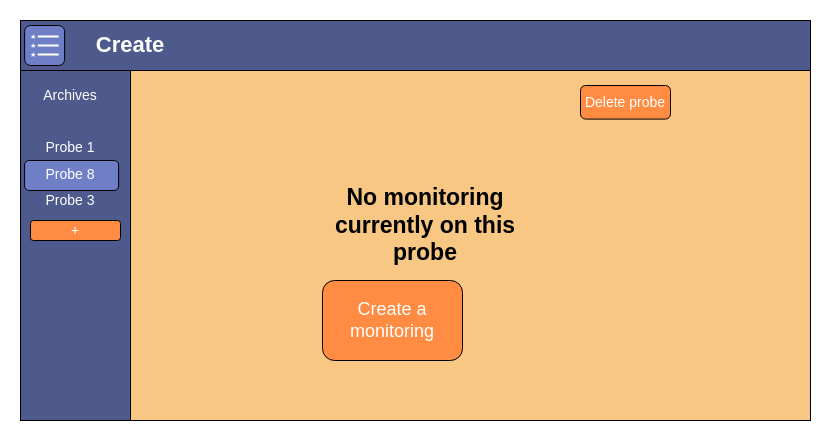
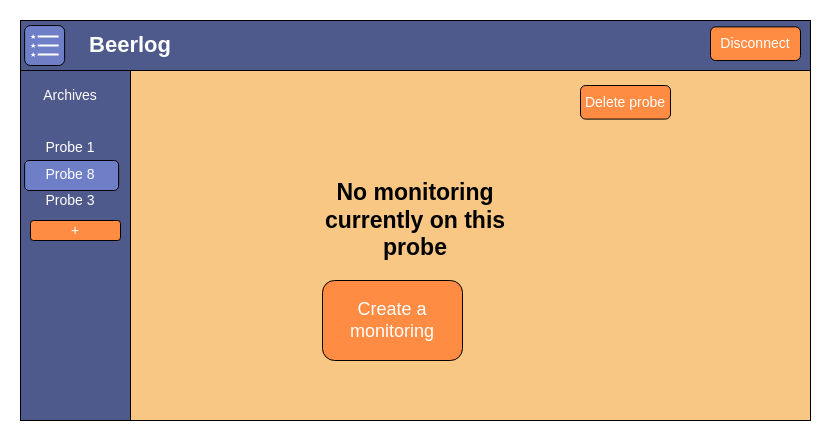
none -> (756, 44)
(131, 46) -> (131, 46)
(426, 226) -> (416, 221)
